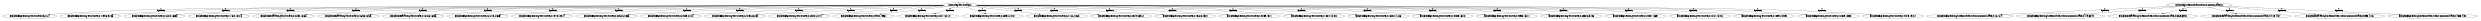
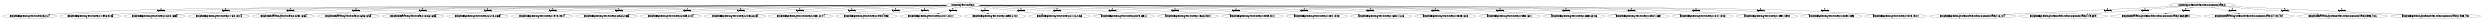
(799, 16) -> (801, 16)
